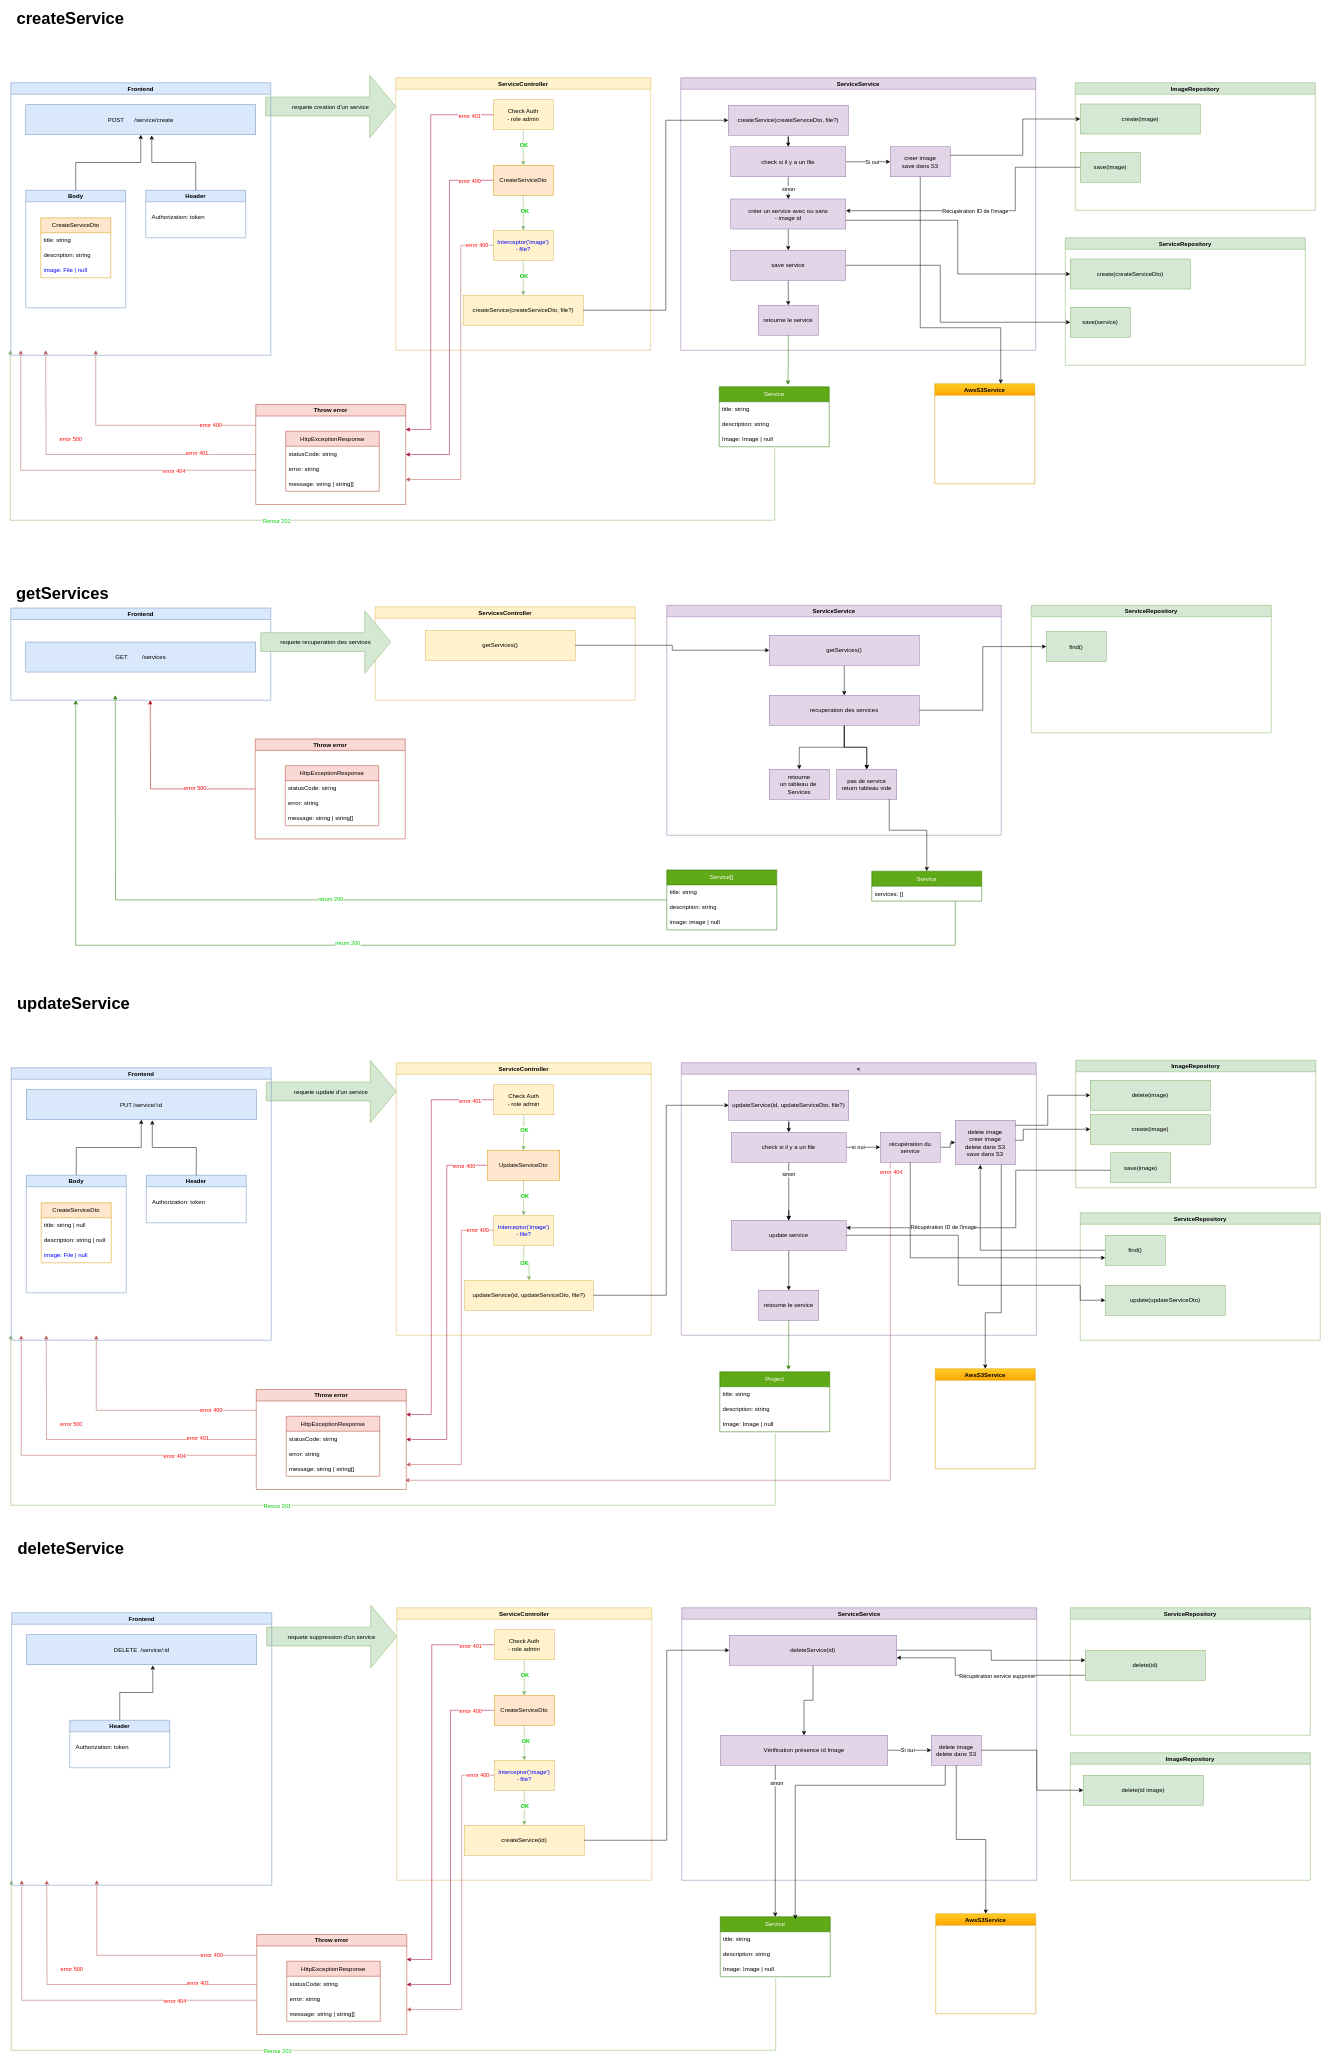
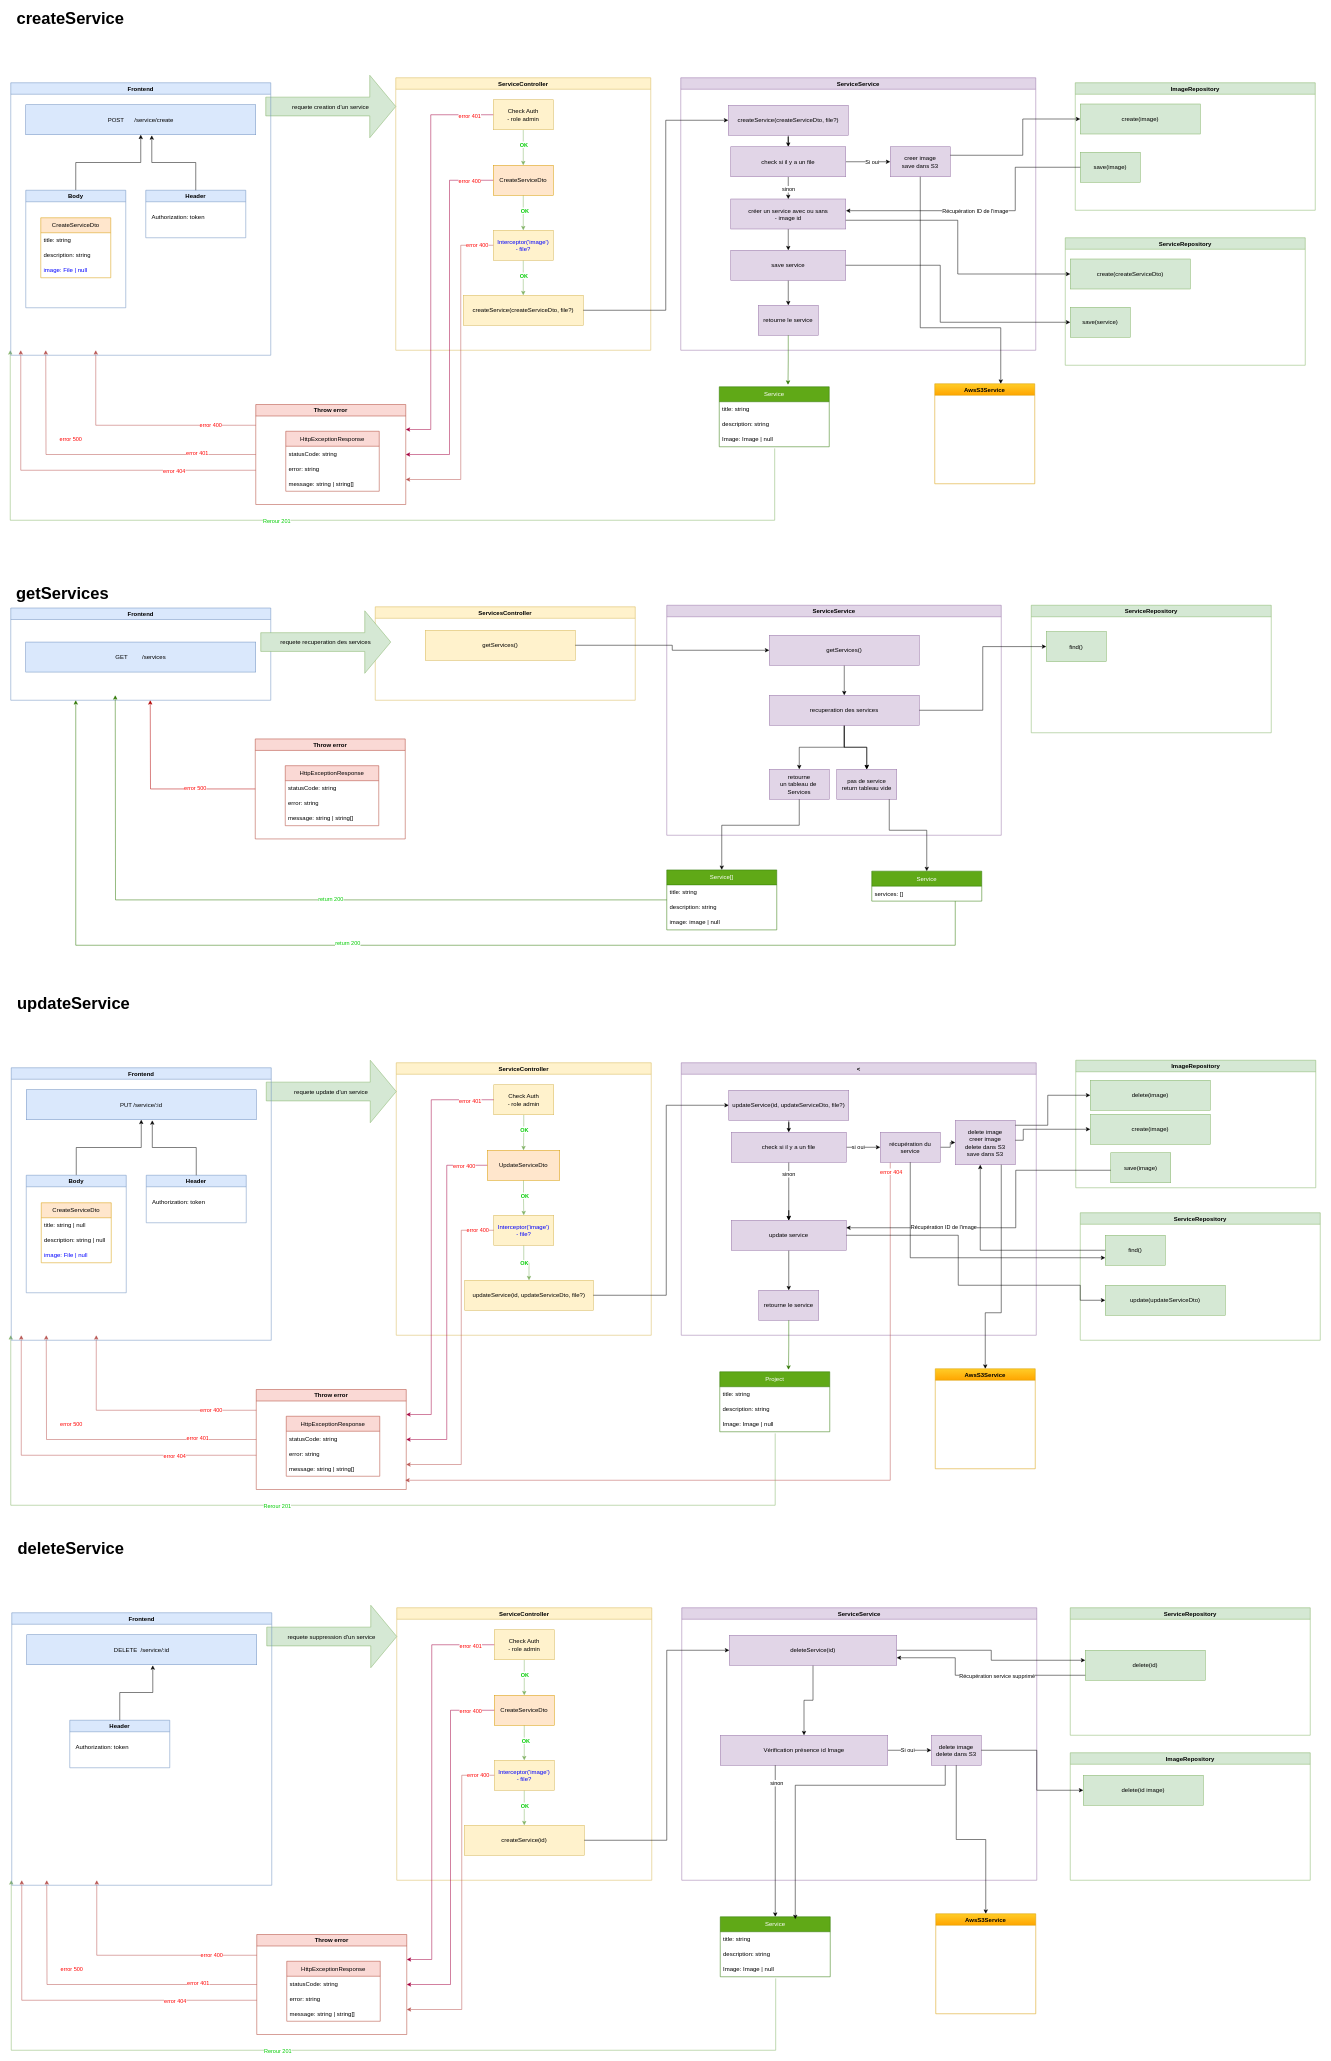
none -> (722, 865)
